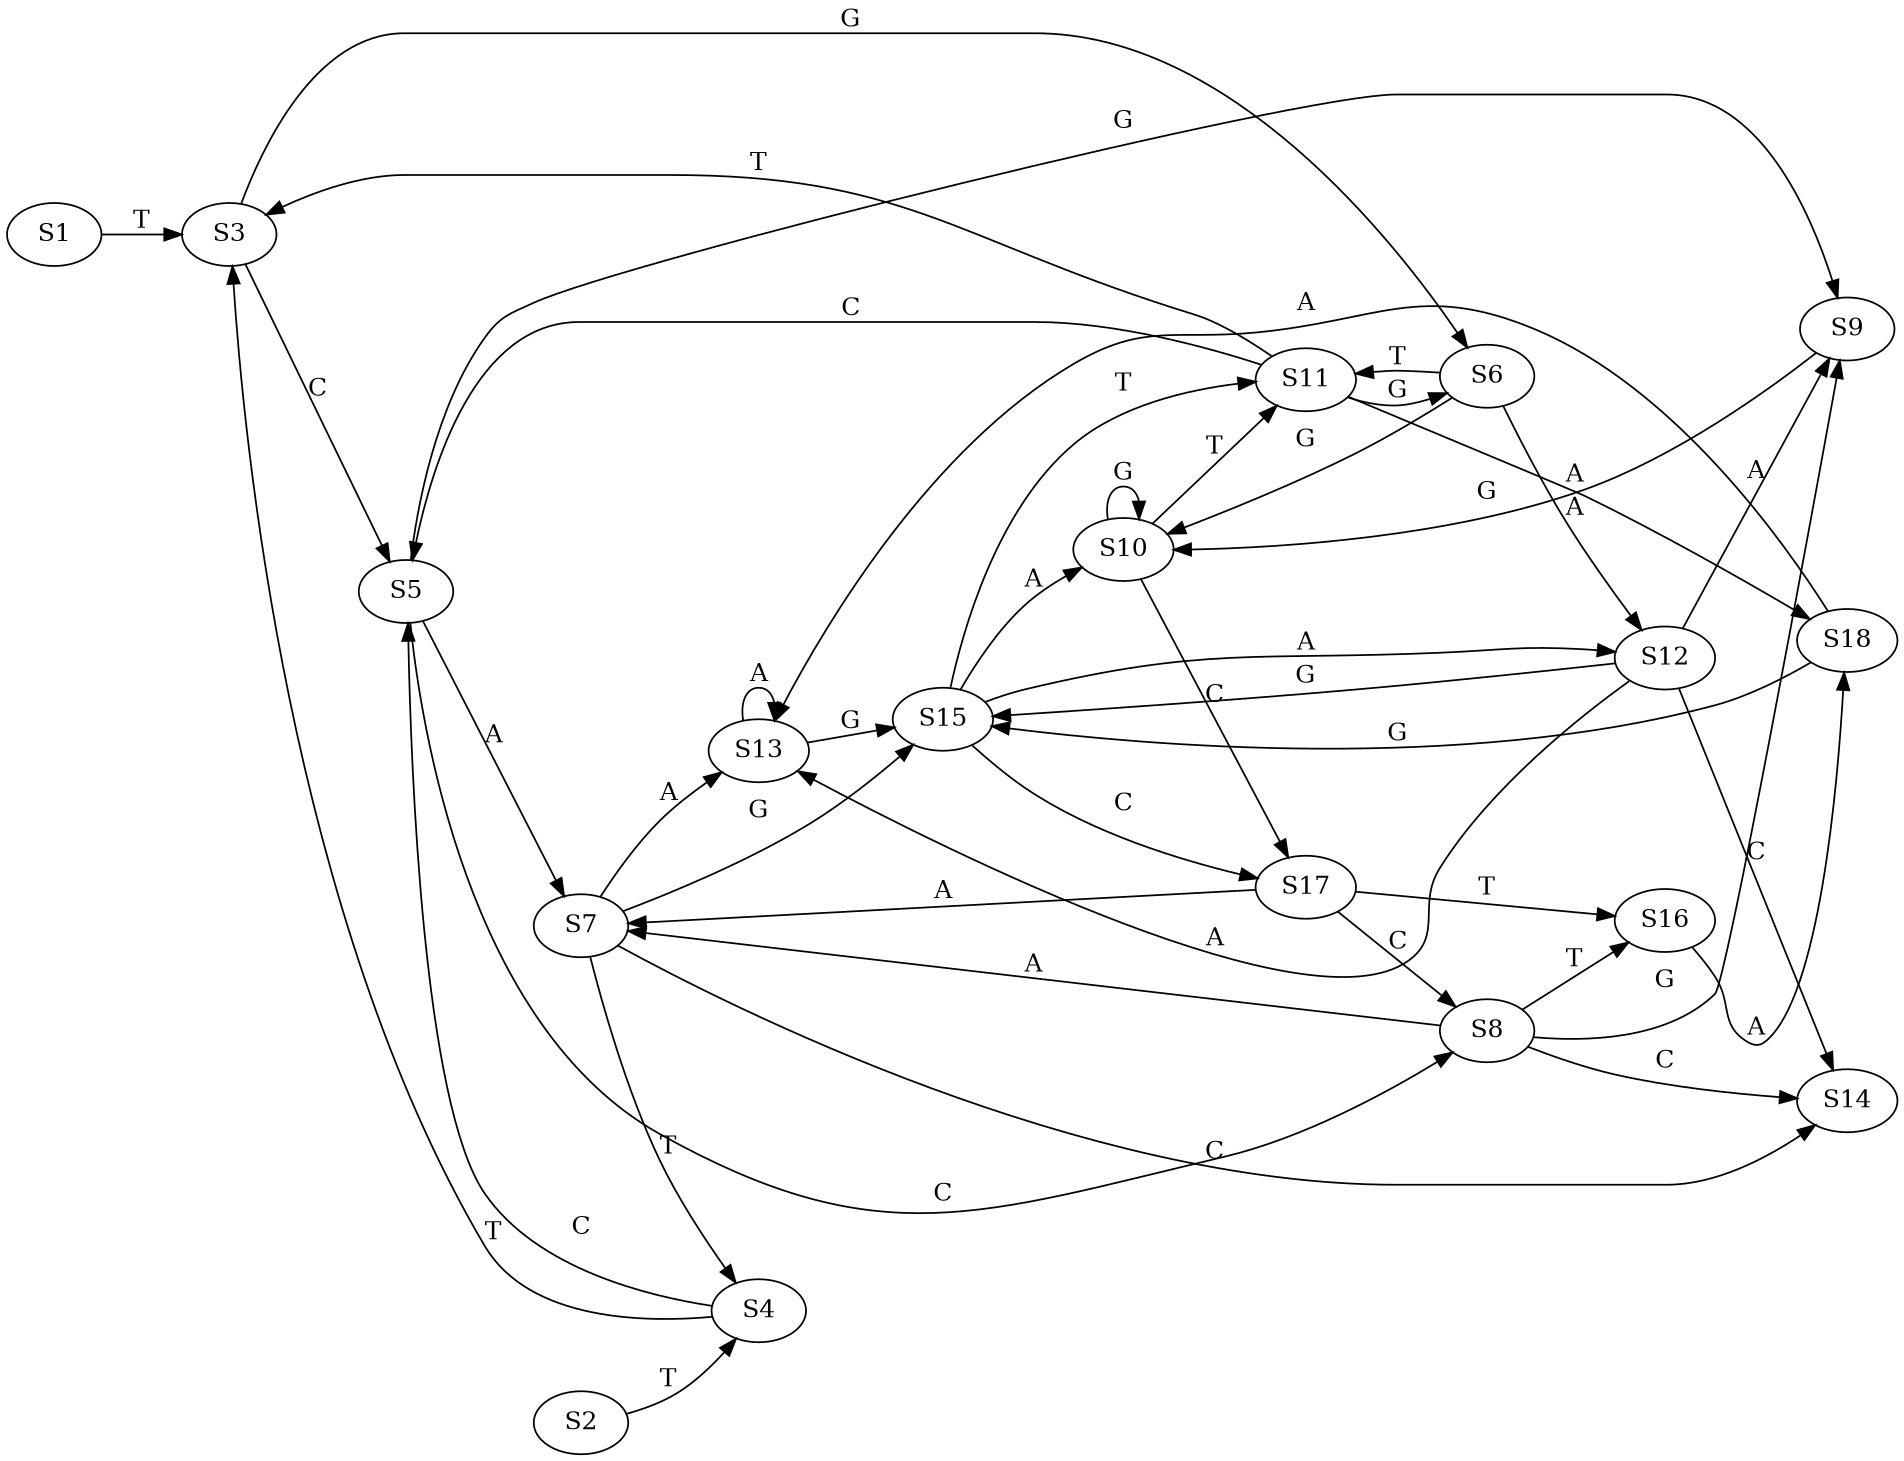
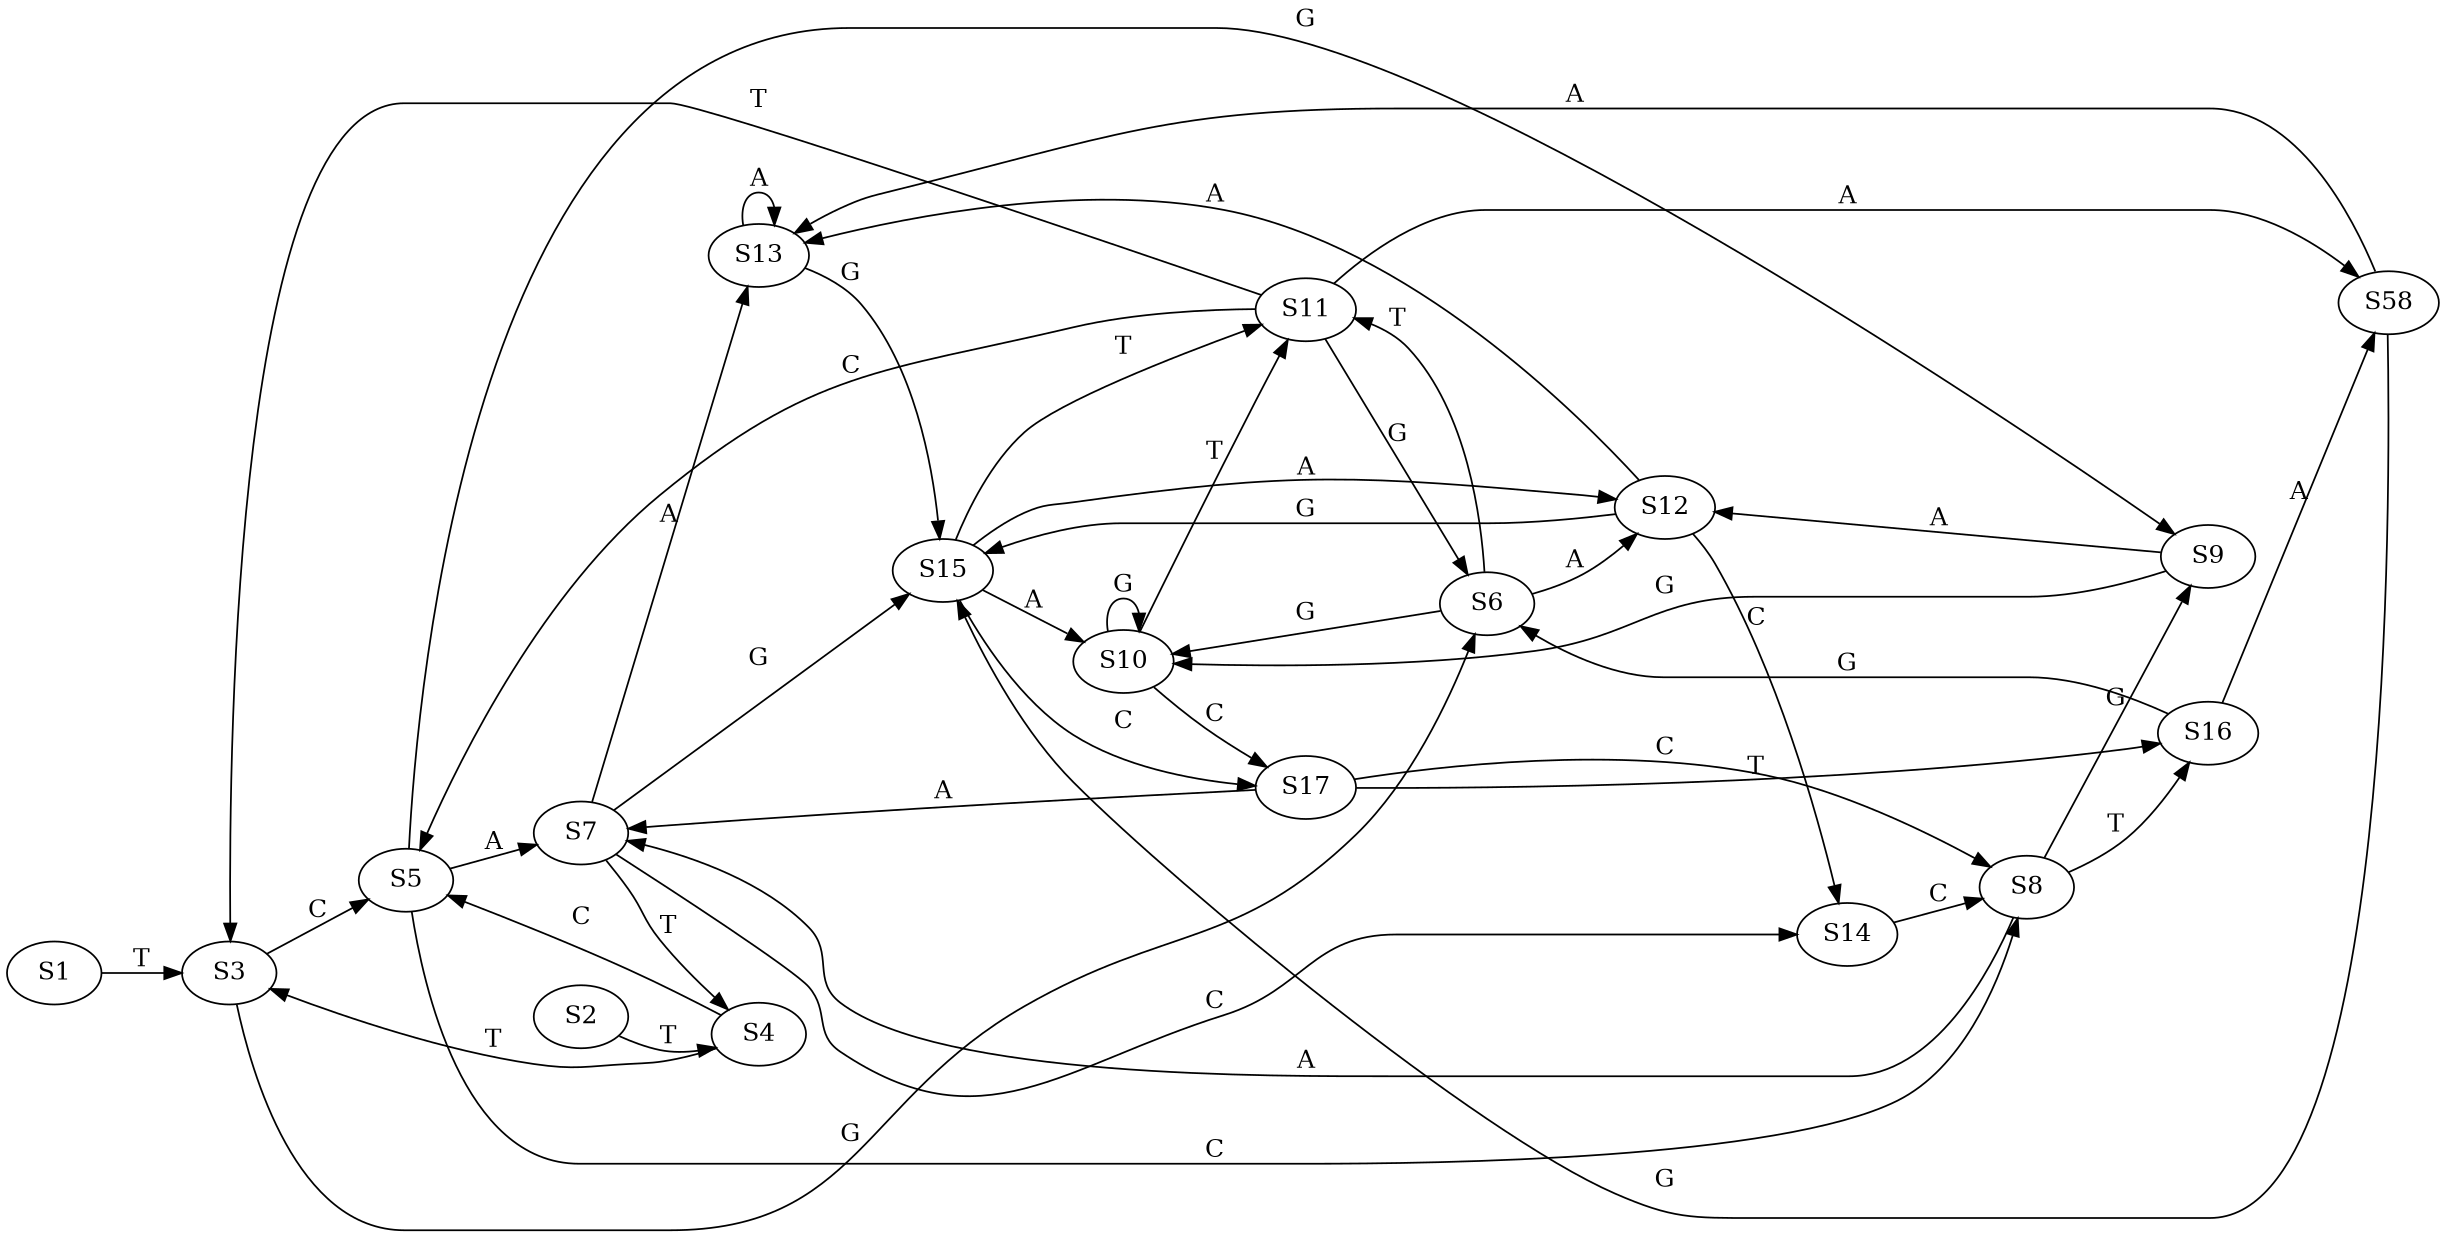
(1745, 514) -> (1946, 533)
(1847, 640) -> (2389, 303)
none -> (1850, 677)
(1652, 1082) -> (1930, 913)
